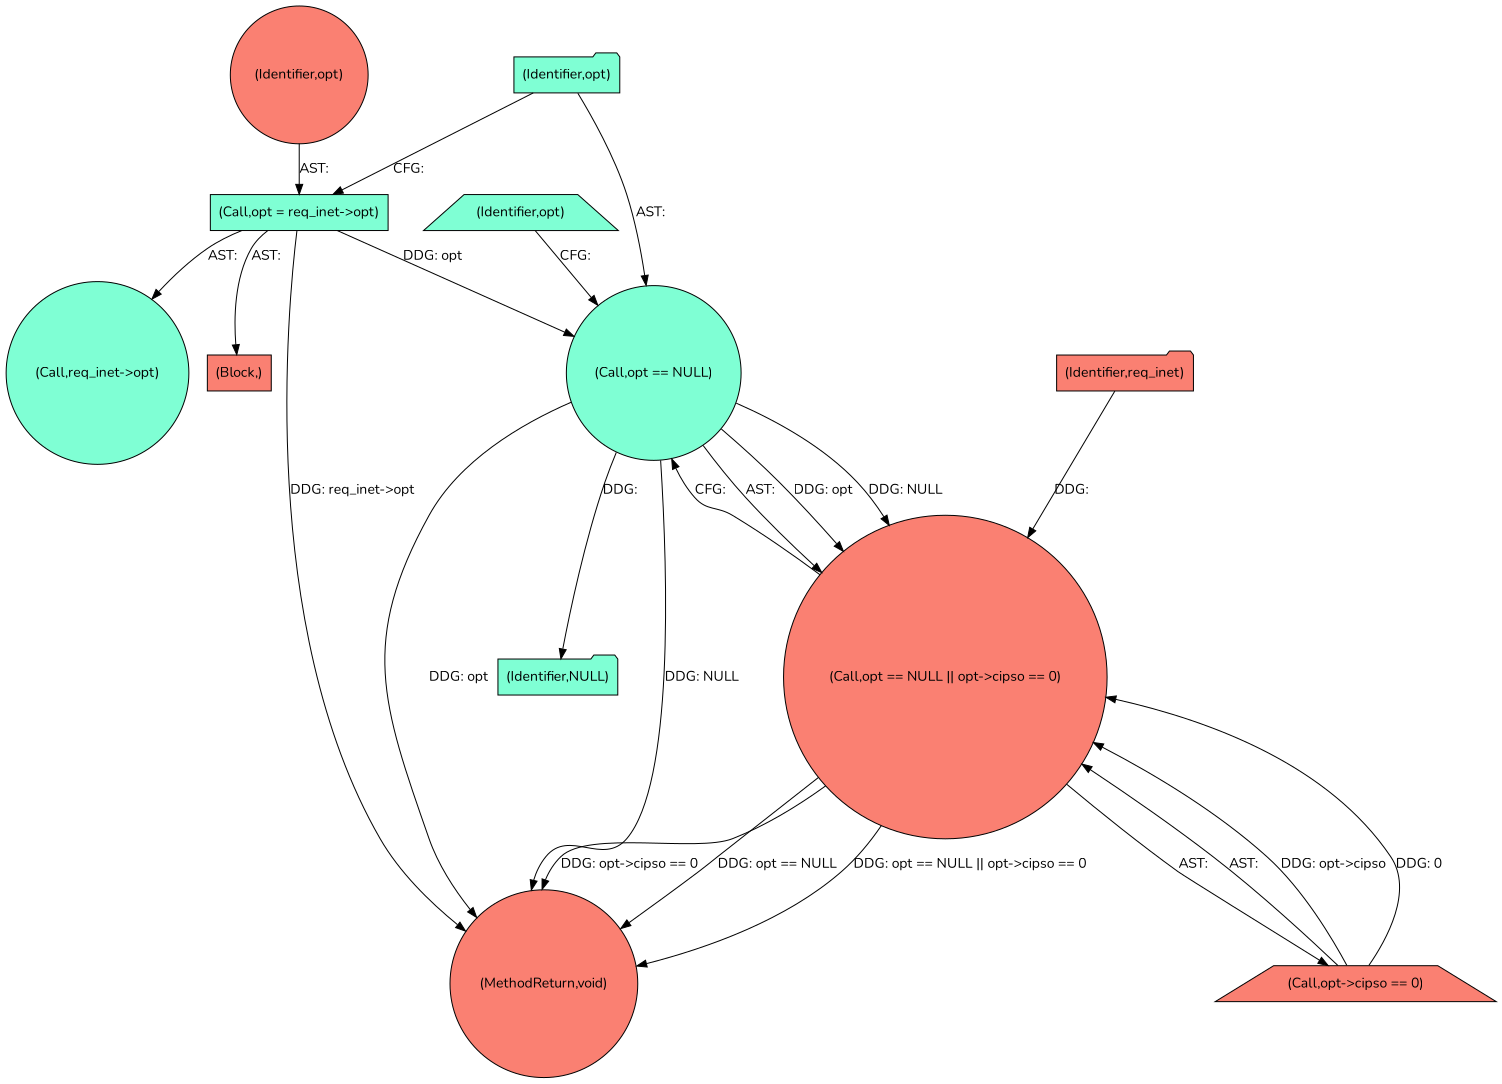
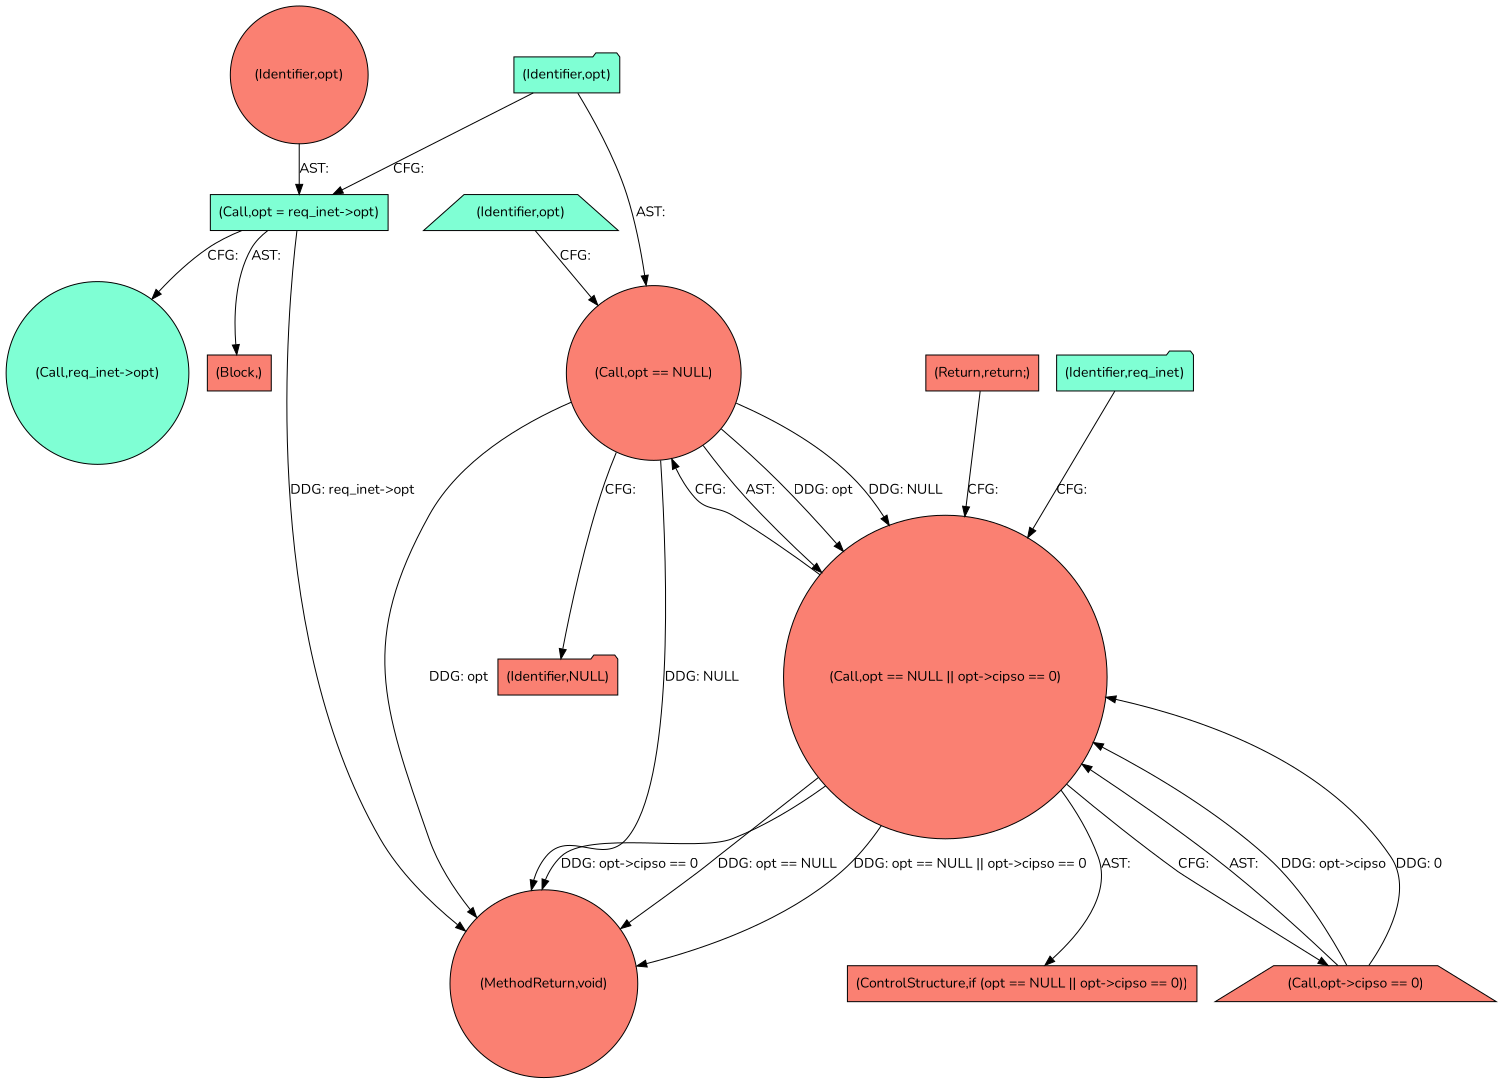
(225, 256) -> (225, 256)
(451, 281) -> none
(654, 373) -> (654, 373)
none -> (982, 373)
(1125, 373) -> (1125, 373)
(622, 490) -> (622, 490)
(1074, 490) -> (1074, 490)
(558, 677) -> (558, 677)
(1195, 864) -> (1195, 864)
none -> (1022, 984)
